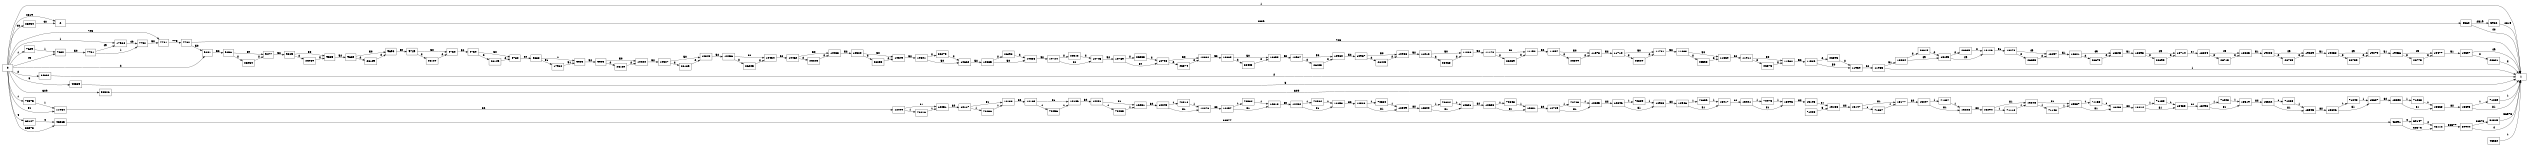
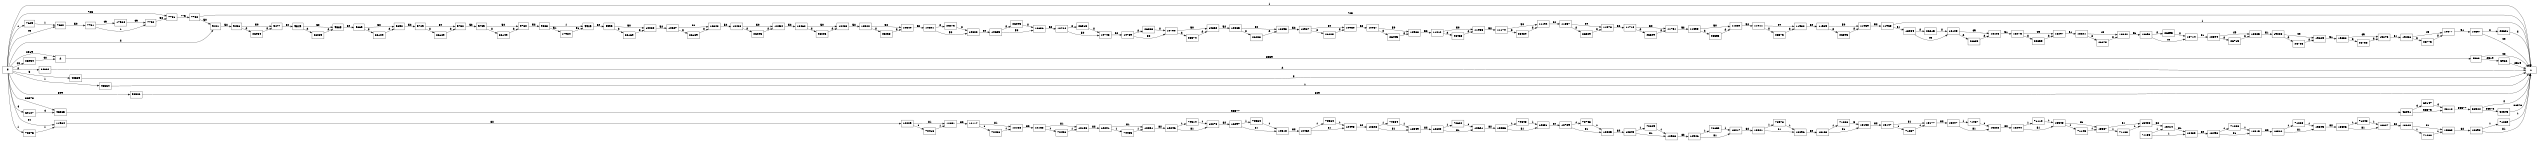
(55, 41) -> (54, 82)
(2149, 105) -> (2156, 131)
none -> (1832, 128)
